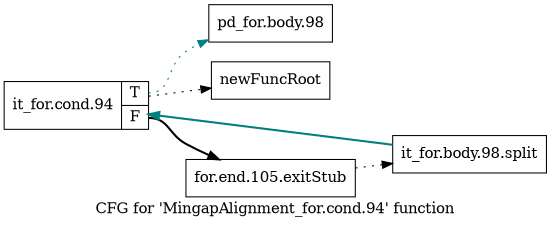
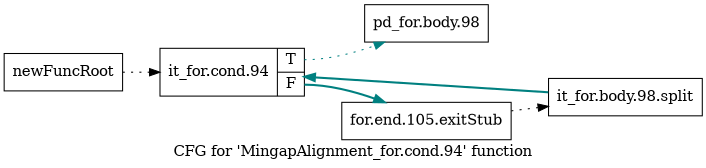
(175, 93) -> (136, 72)
(177, 138) -> (340, 89)
